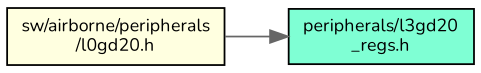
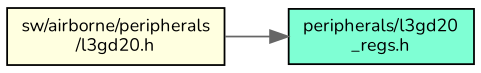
(116, 37) -> (116, 37)
